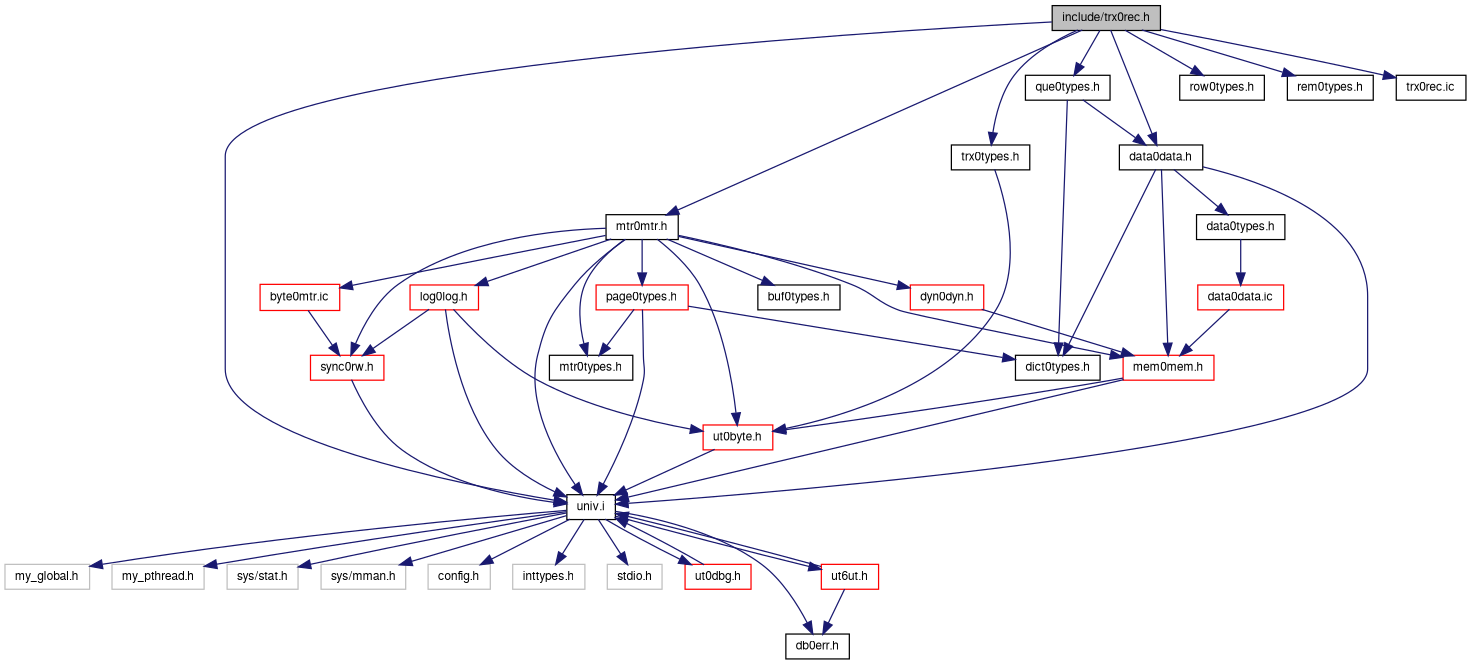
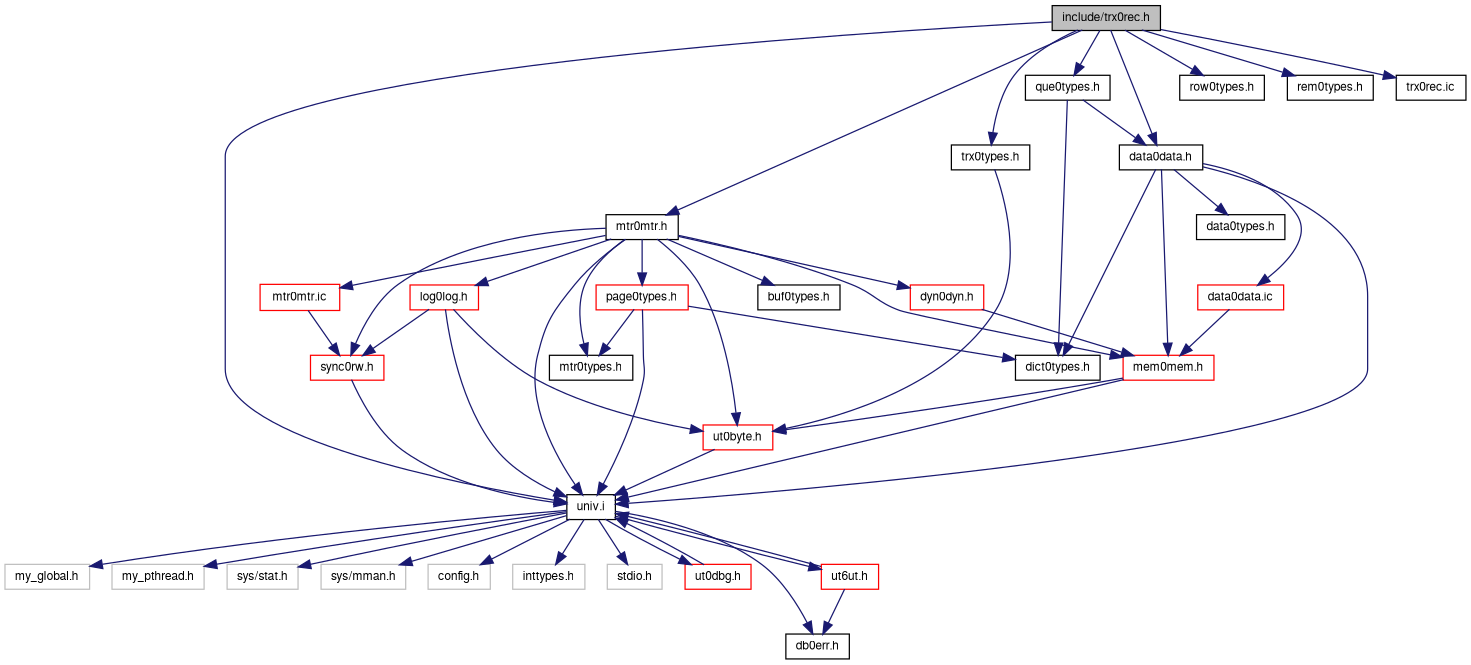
(1241, 256) -> (1292, 209)
(300, 297) -> (300, 297)
